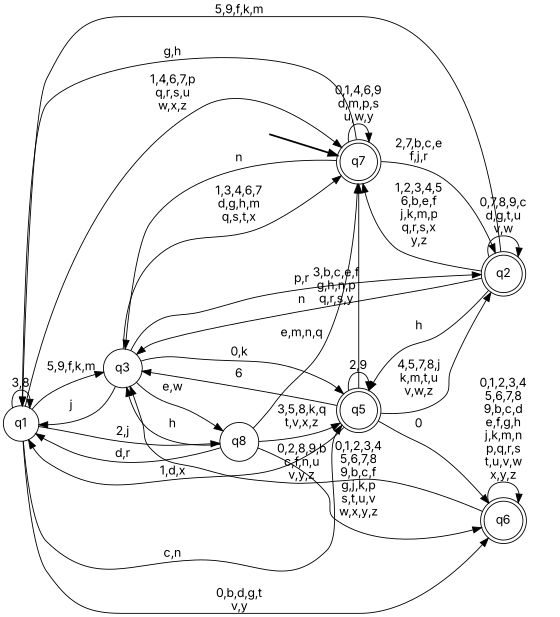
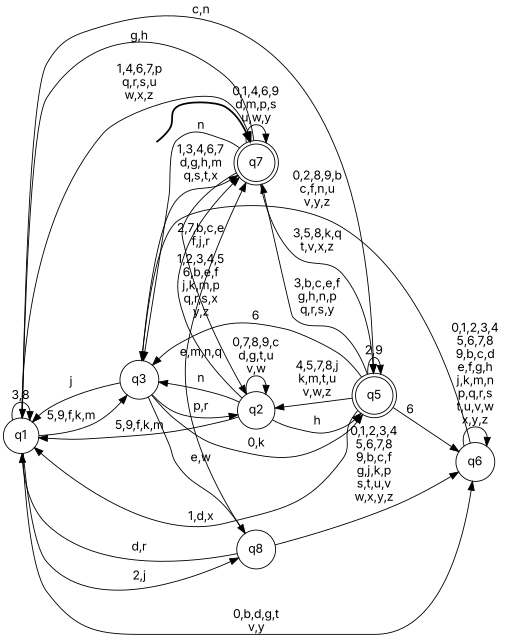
(504, 274) -> (256, 410)
(419, 424) -> (411, 410)
(296, 437) -> (328, 265)
(164, 438) -> none
(504, 521) -> (475, 462)
